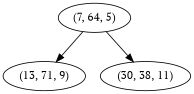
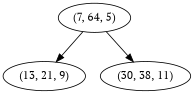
(44, 76) -> (44, 76)
